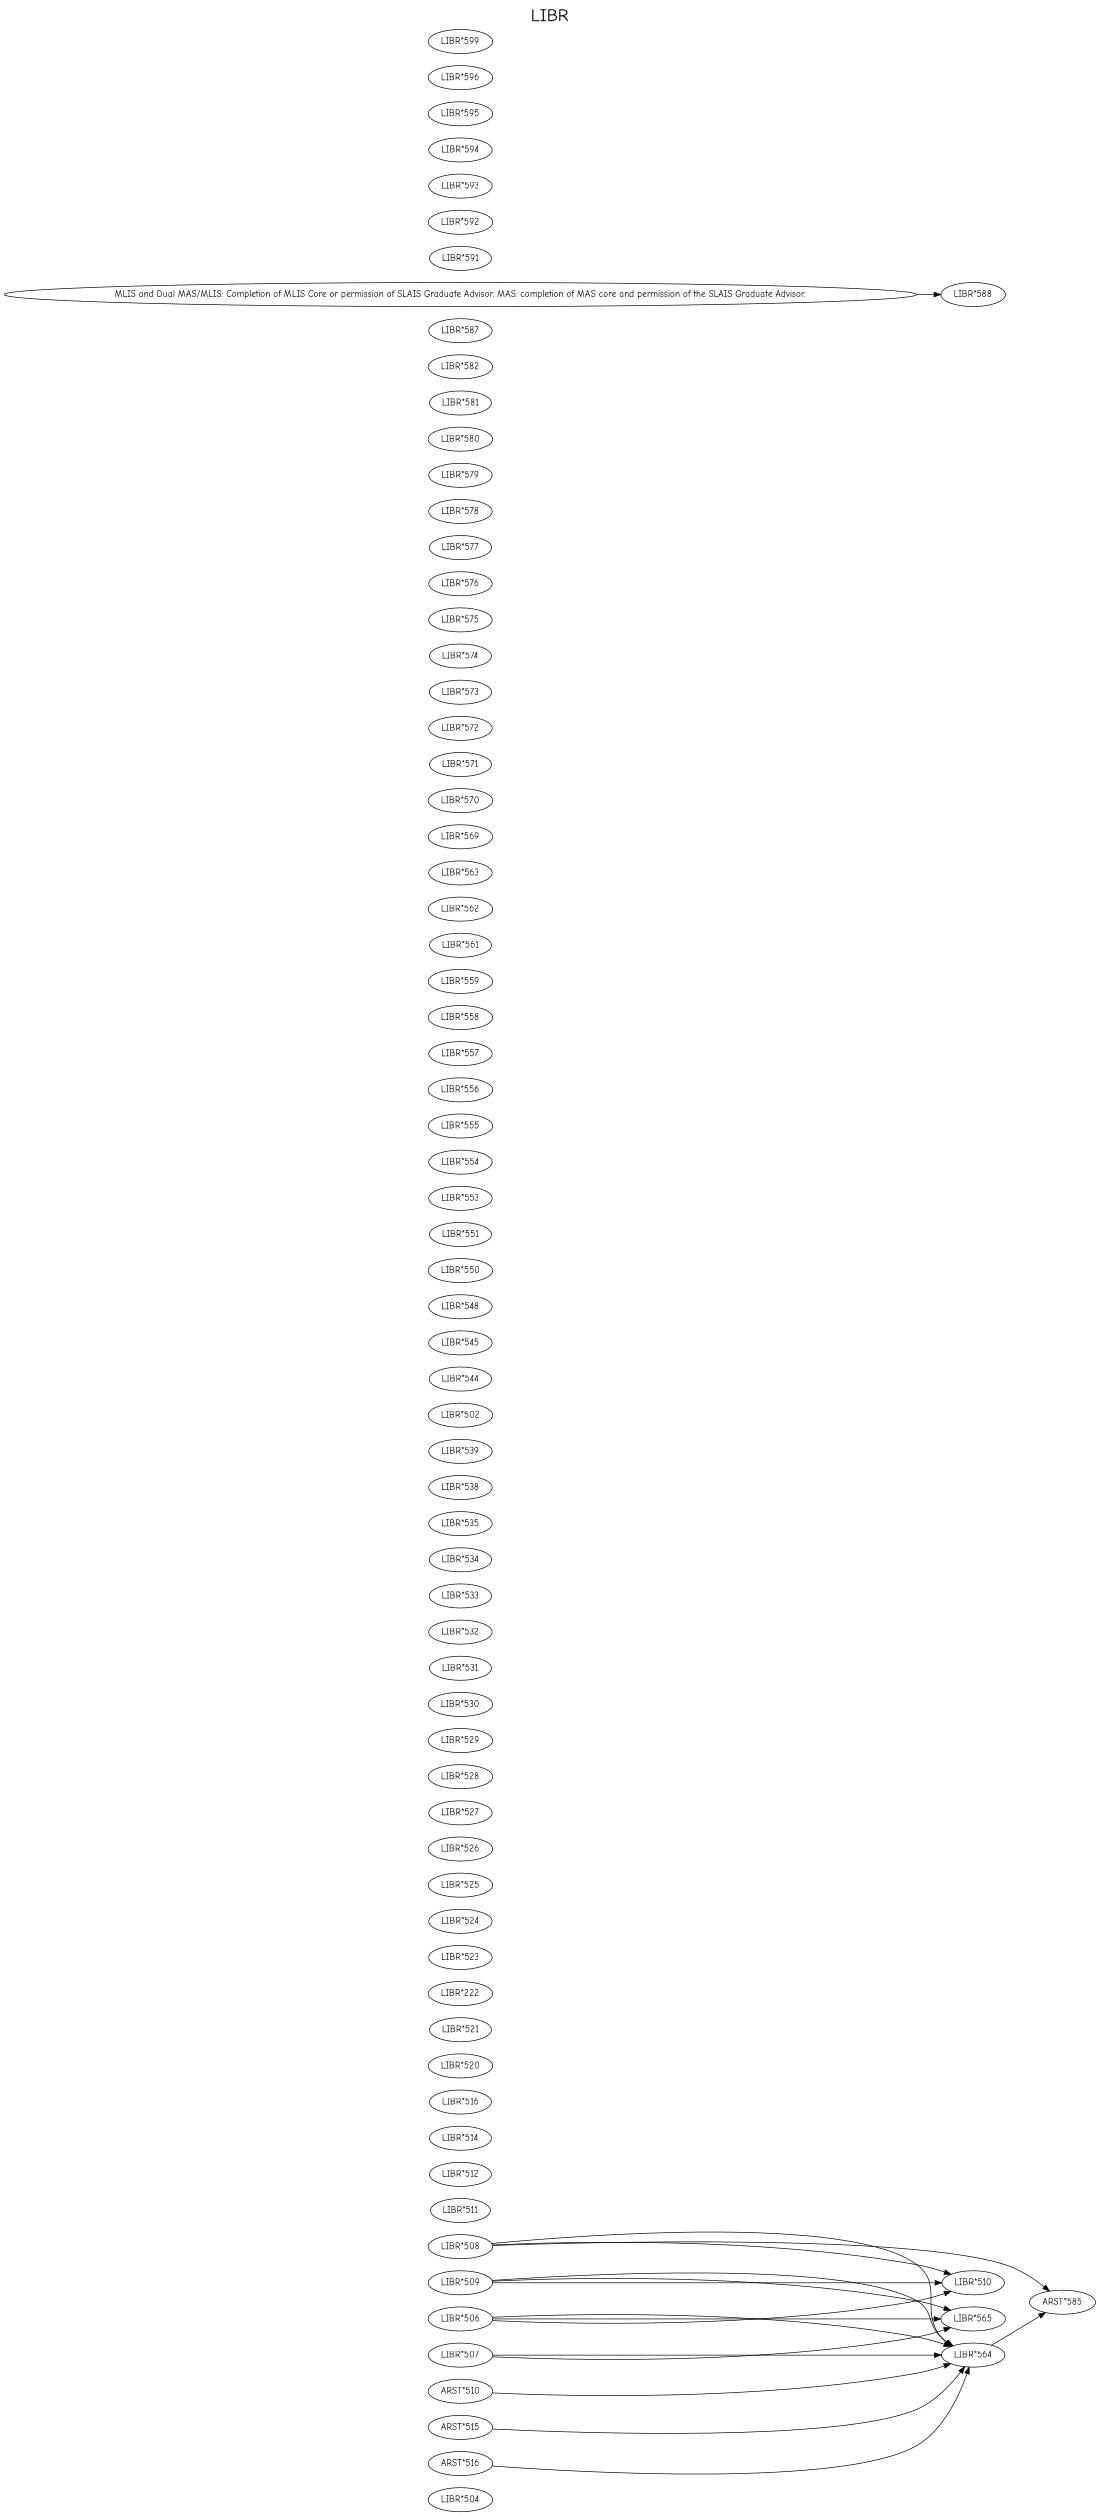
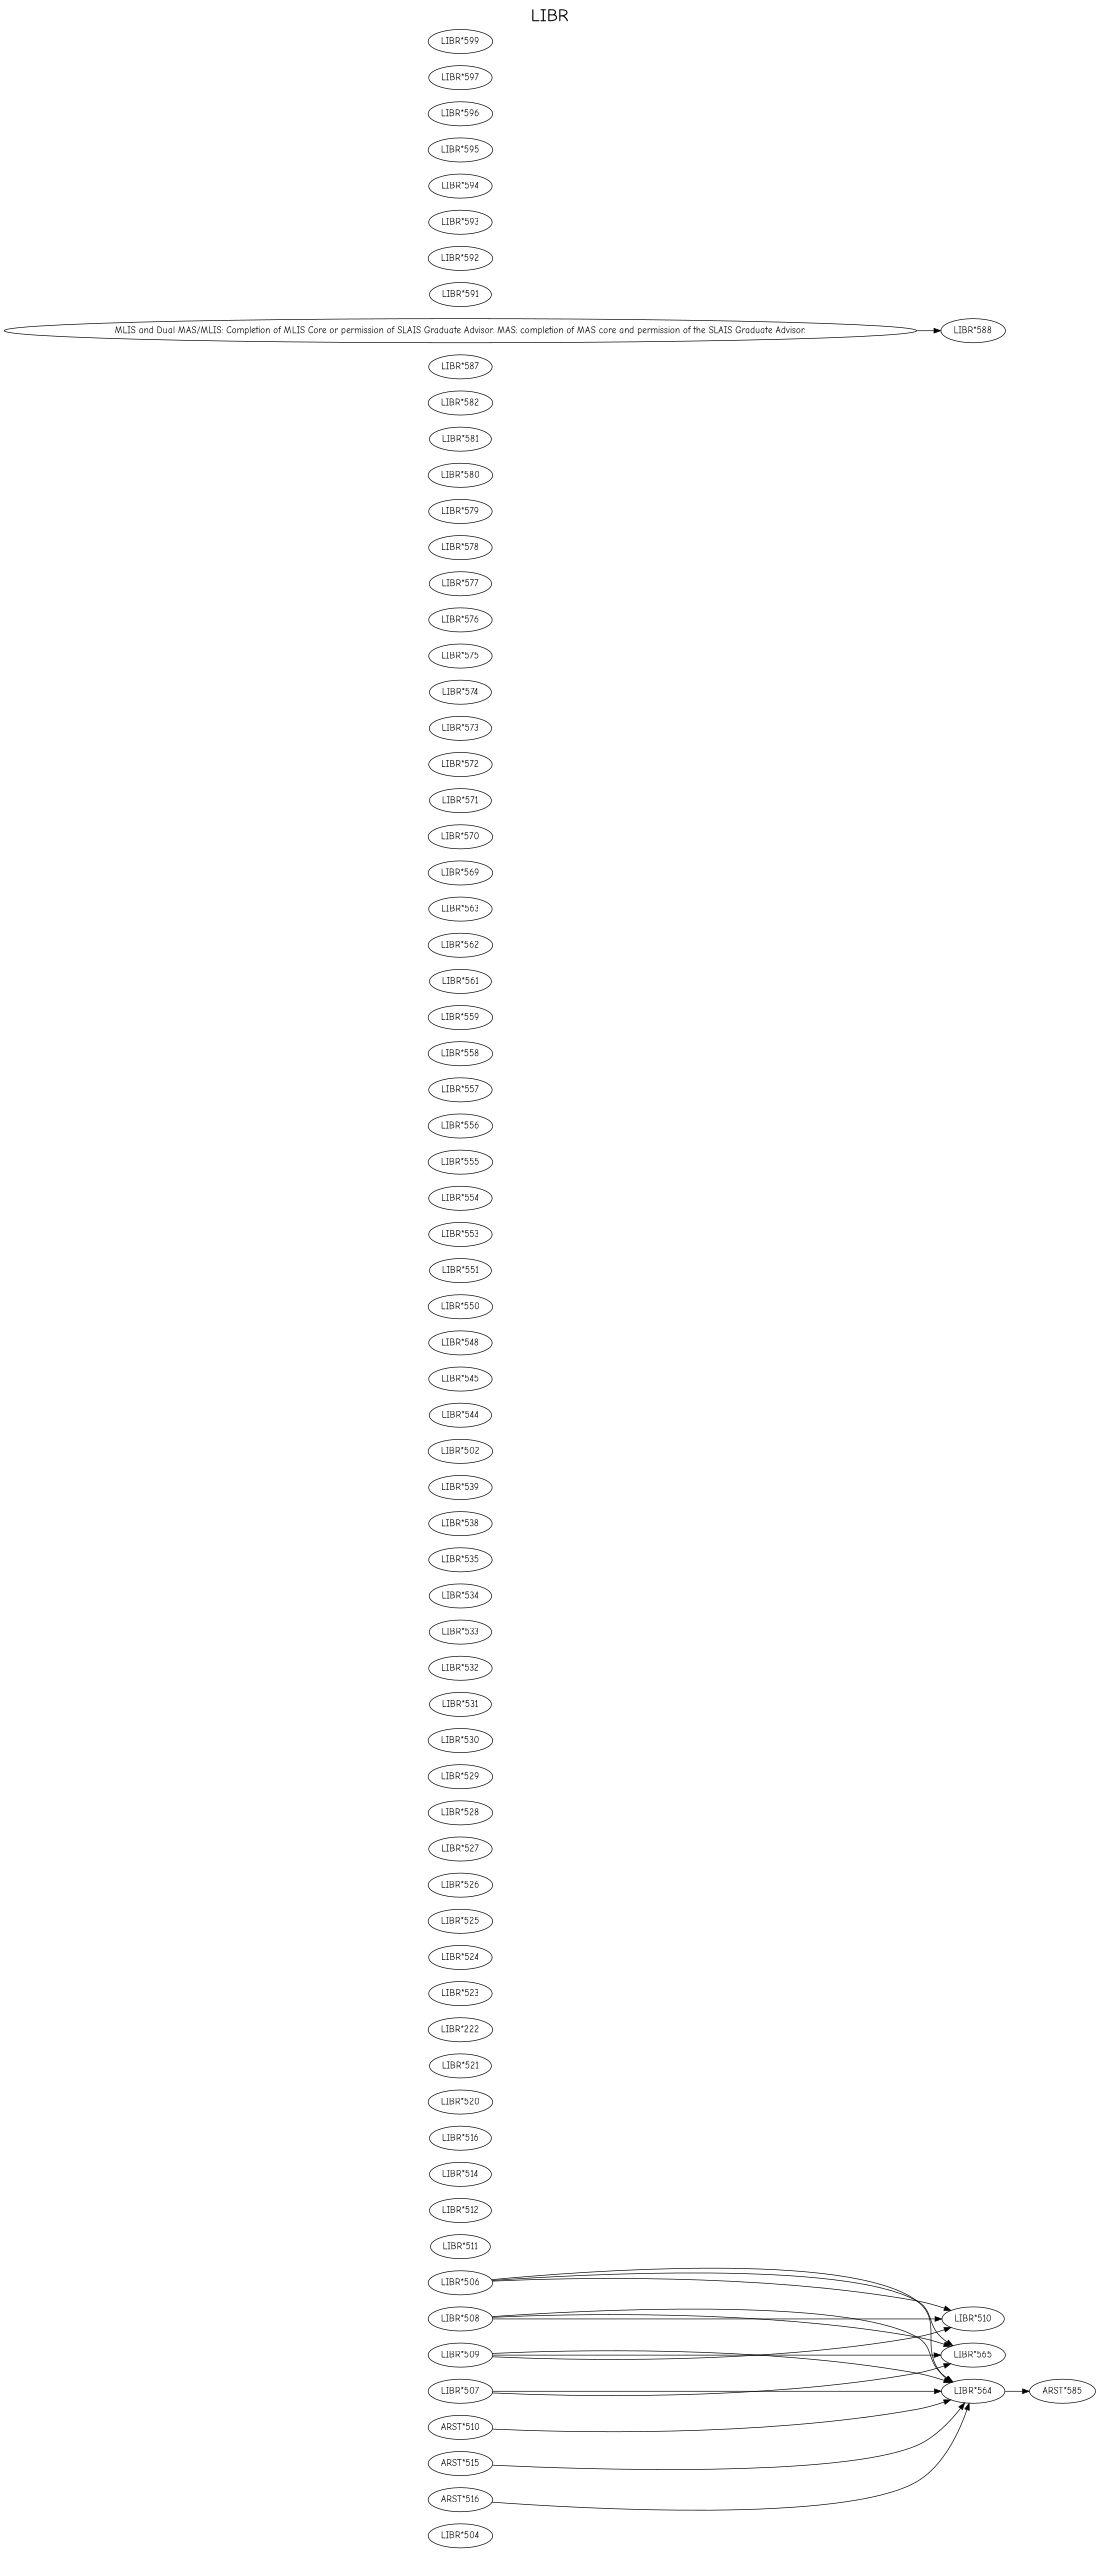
none -> (460, 78)
(772, 2243) -> (640, 2315)
